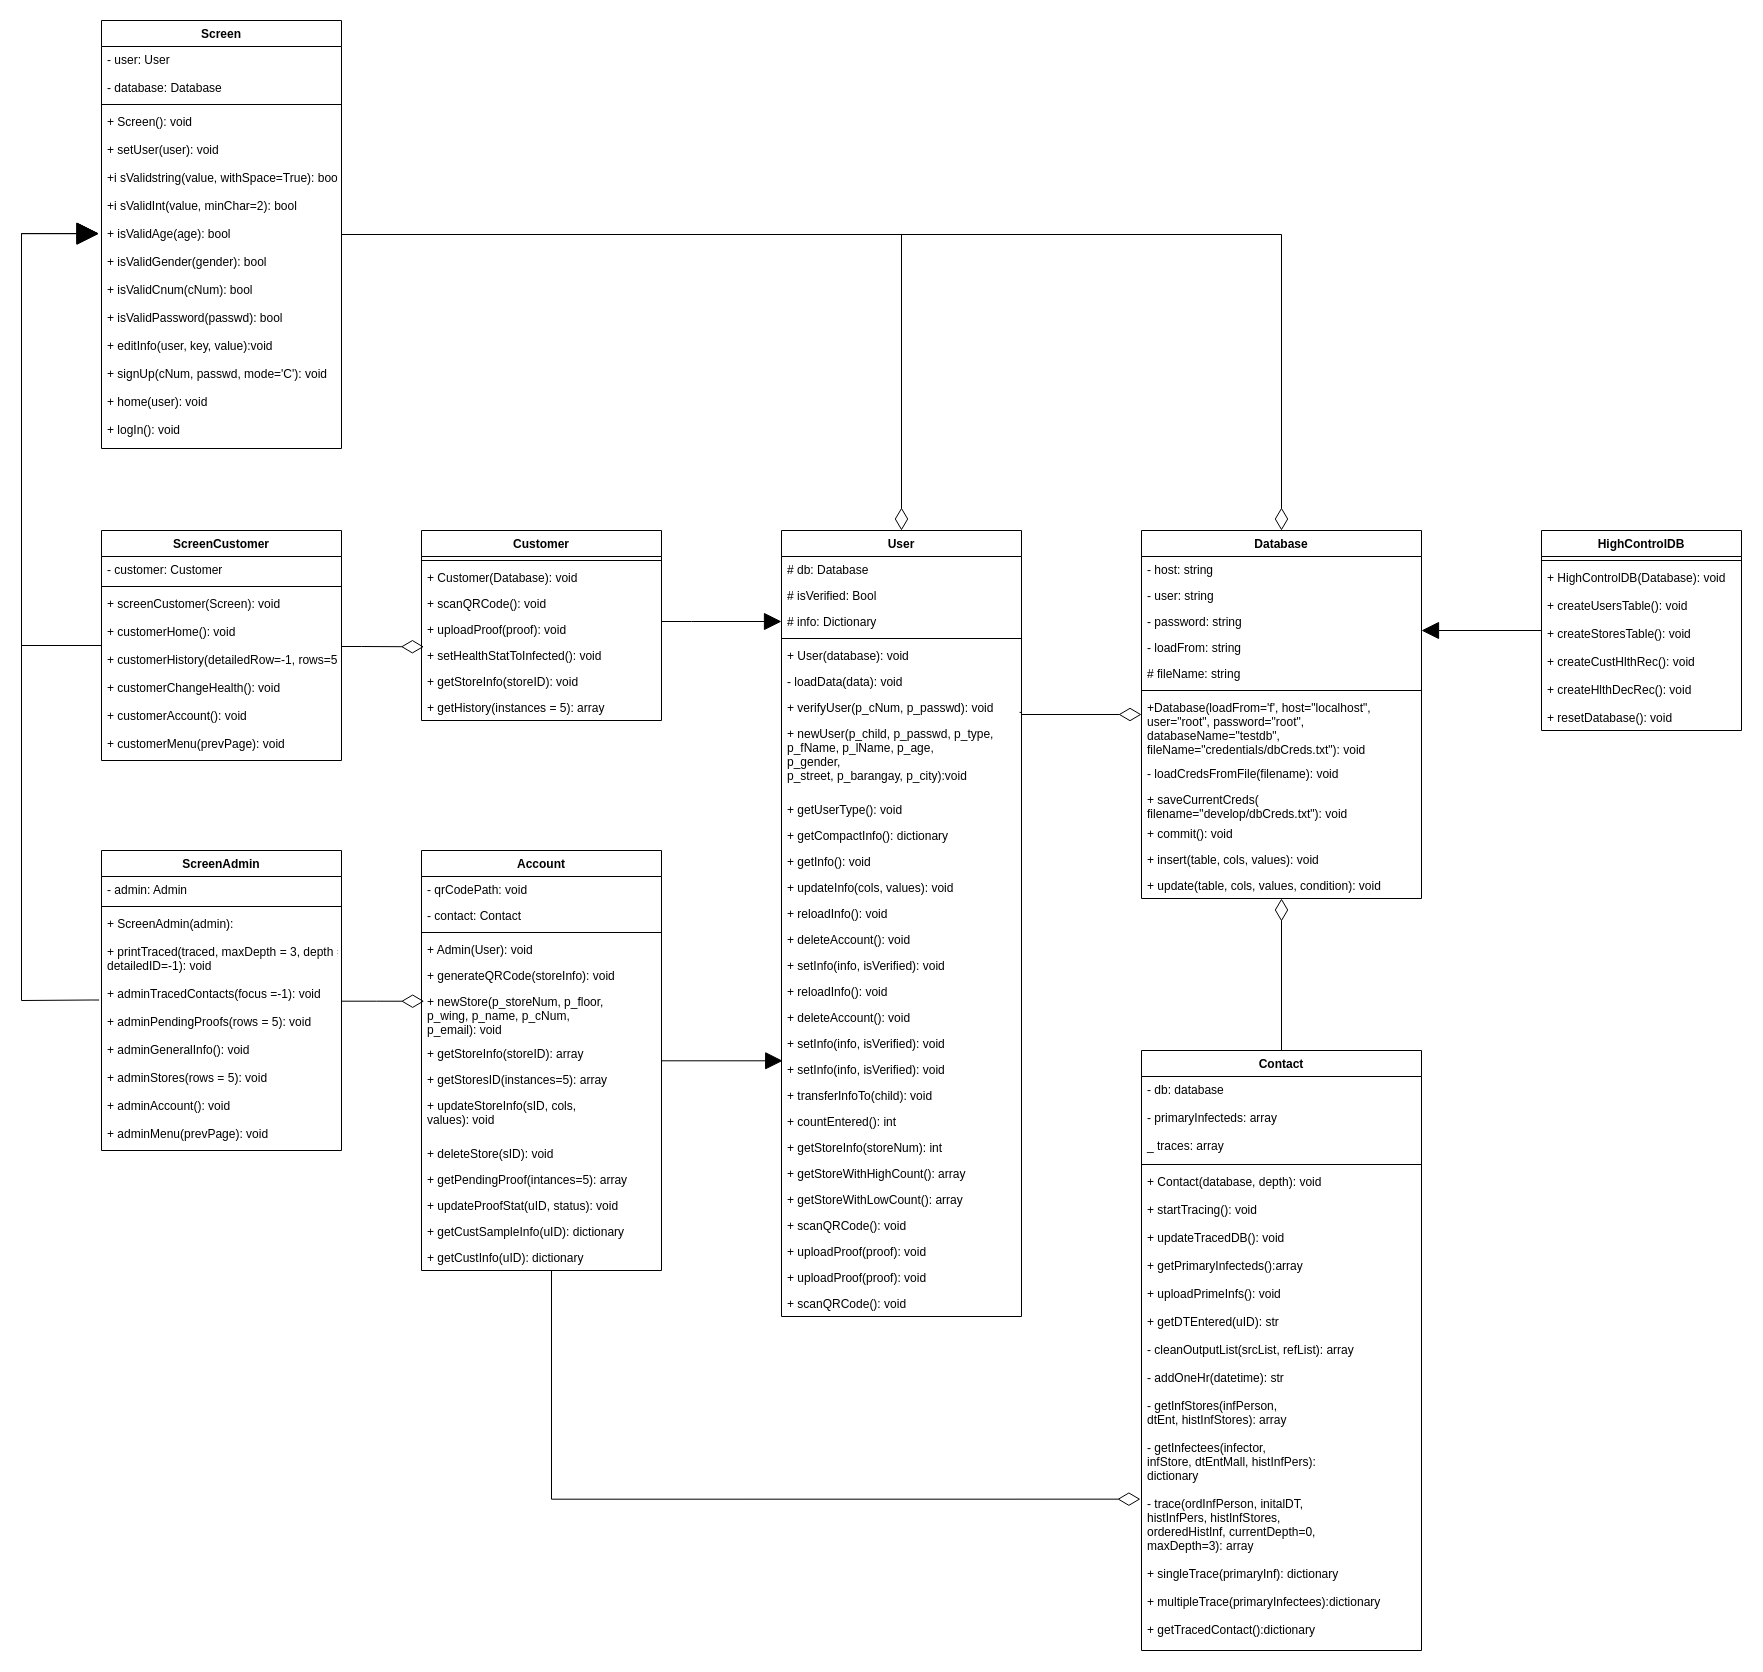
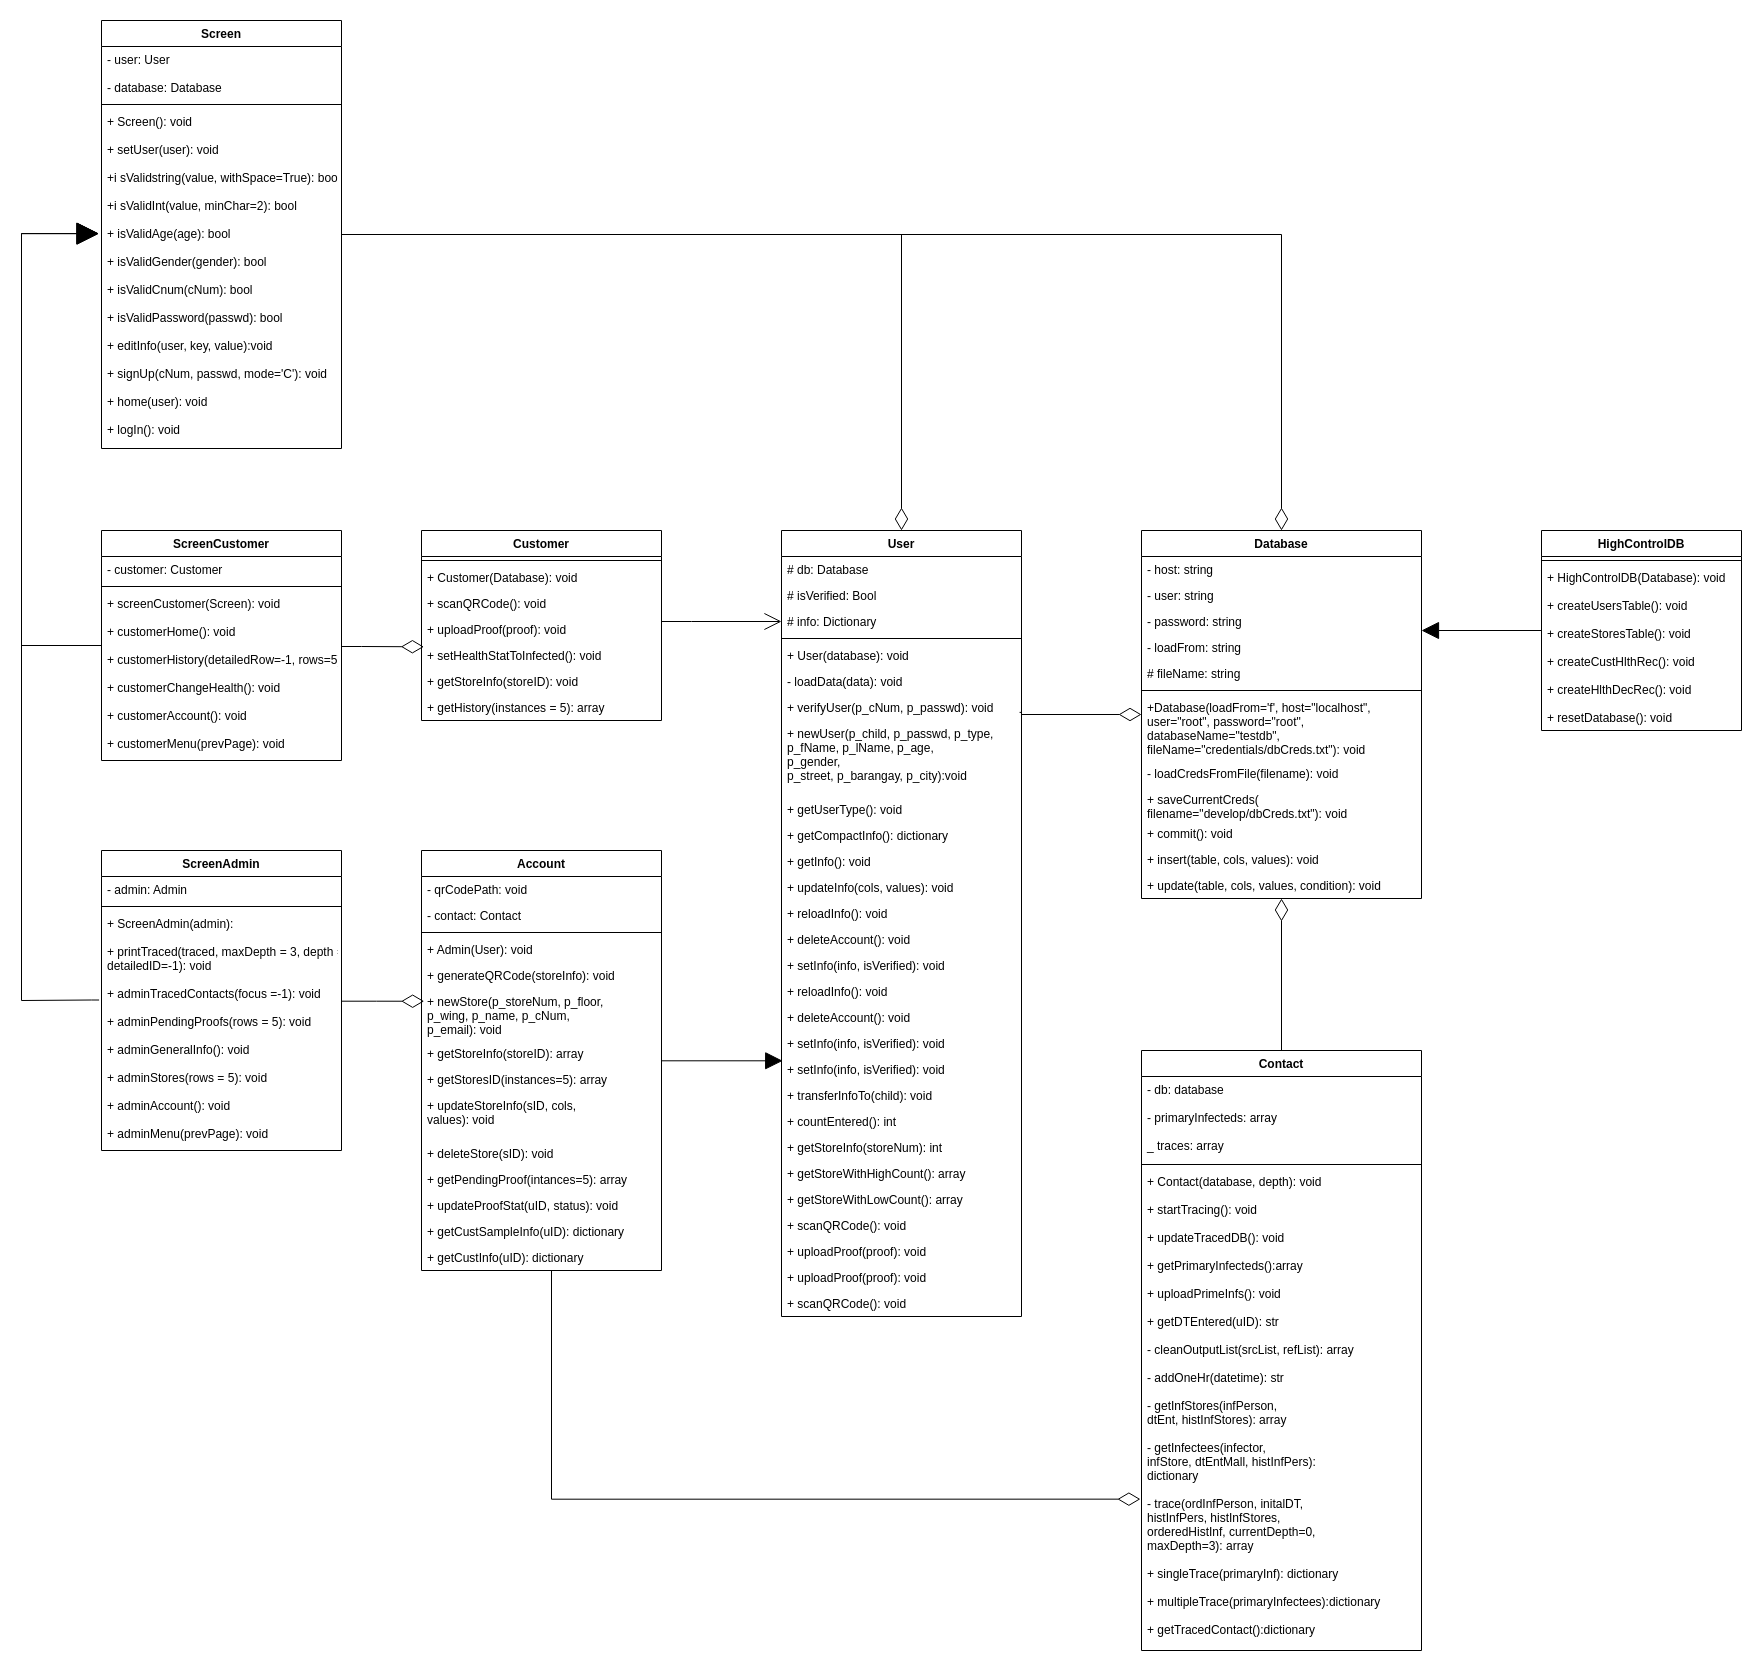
(763, 622) -> (770, 622)
